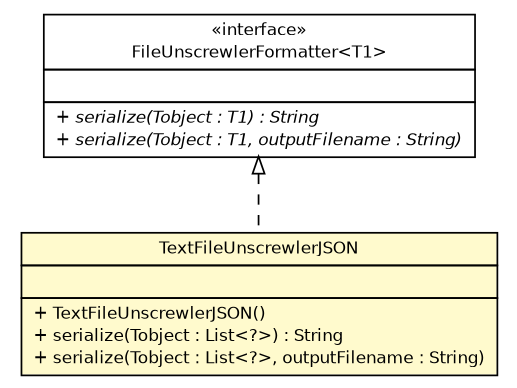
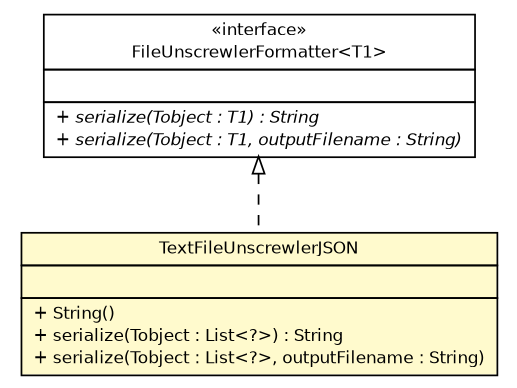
(150, 314) -> (75, 314)
